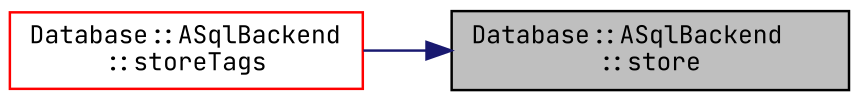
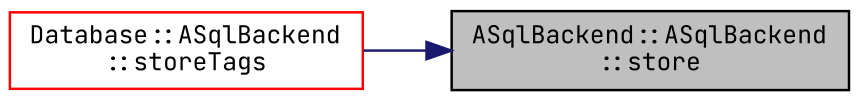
(650, 51) -> (650, 51)
